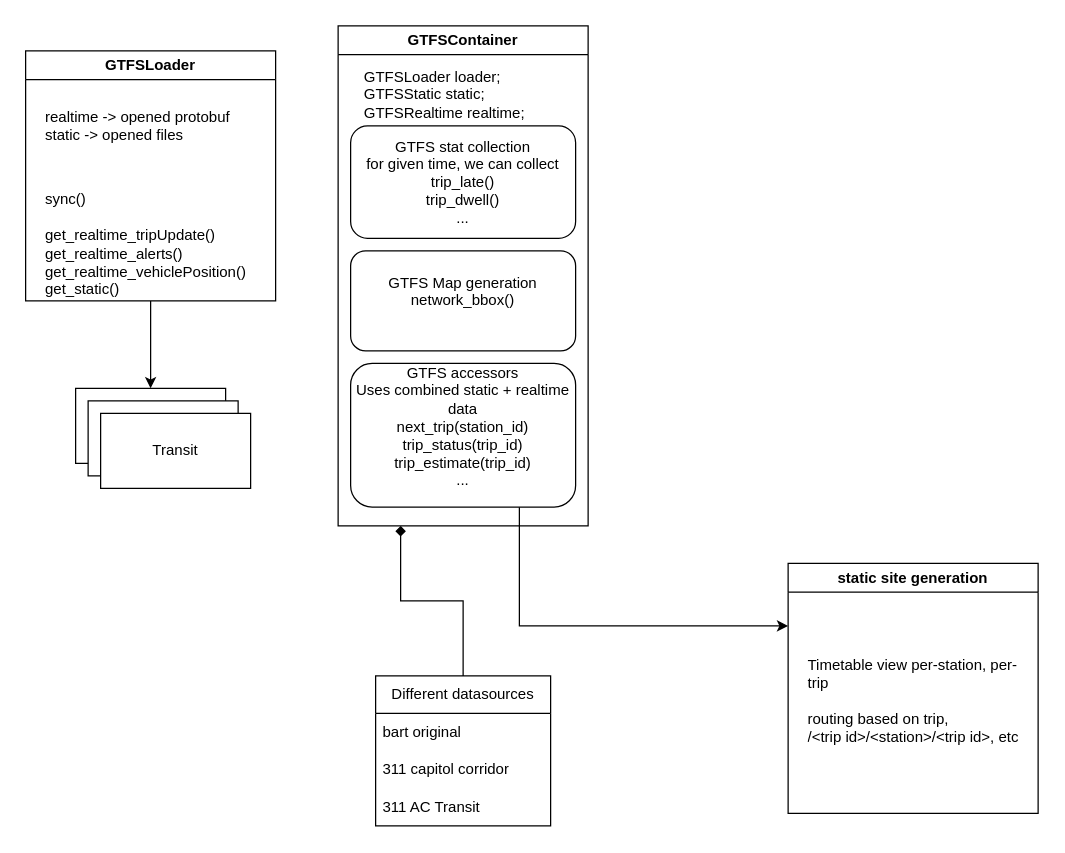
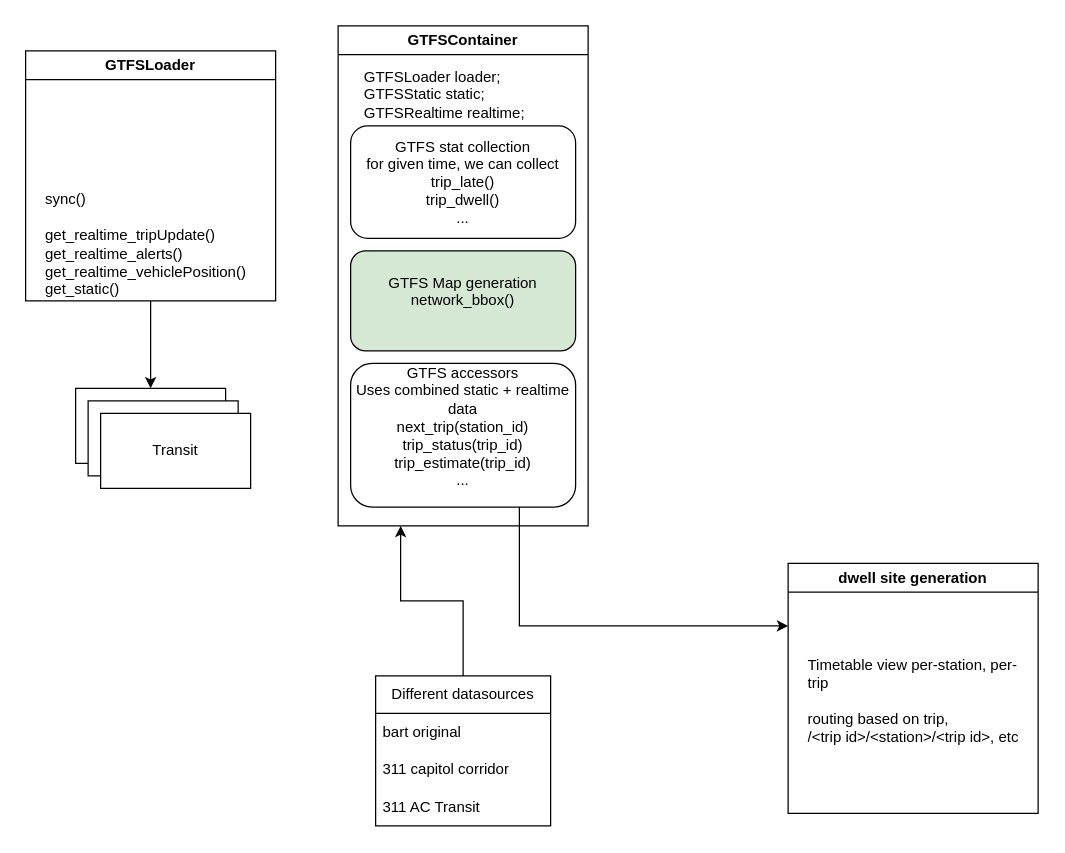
(157, 126) -> none
(463, 301) -> (463, 301)
(401, 536) -> (401, 536)
(913, 578) -> (913, 578)
